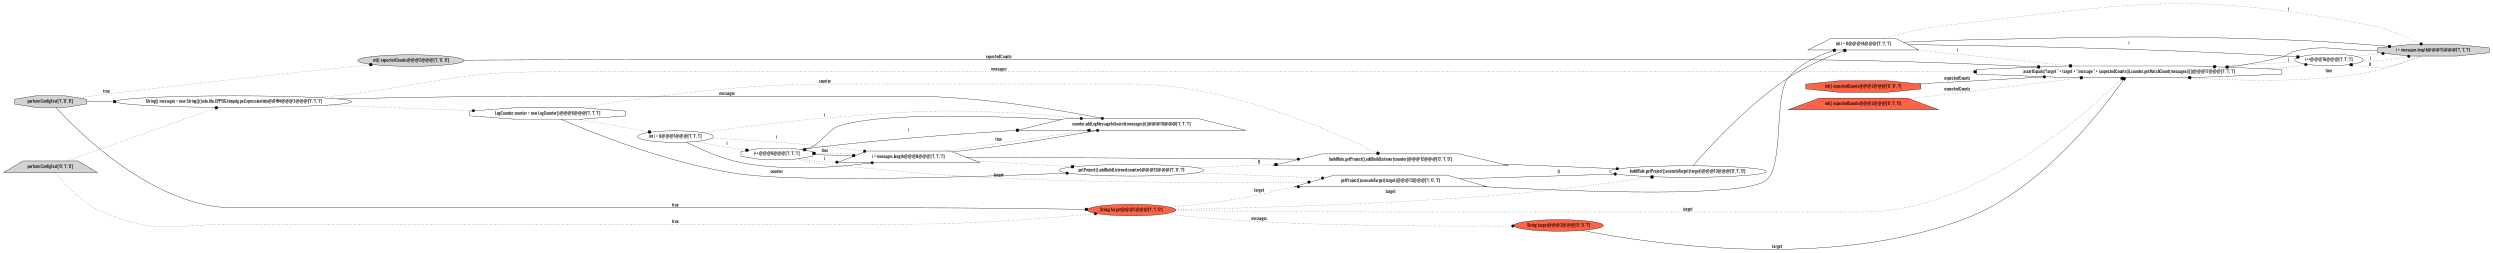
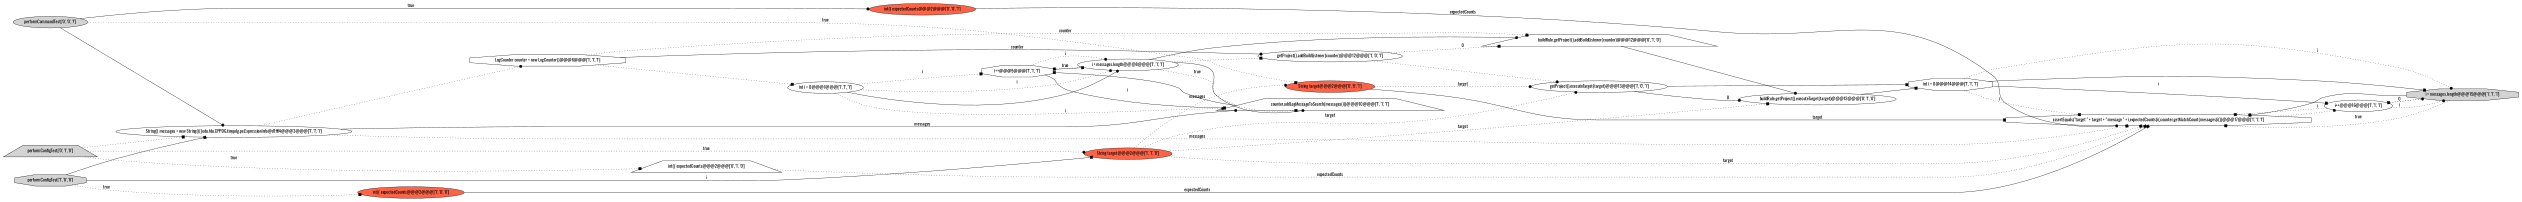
none -> (50, 22)
(1863, 44) -> (1950, 84)
(411, 61) -> (411, 193)
(1863, 87) -> (922, 9)
(1863, 104) -> (707, 167)
(908, 157) -> (1128, 65)
none -> (361, 170)
(1052, 180) -> (1452, 87)
(1391, 181) -> (1599, 87)
(675, 205) -> (707, 178)
